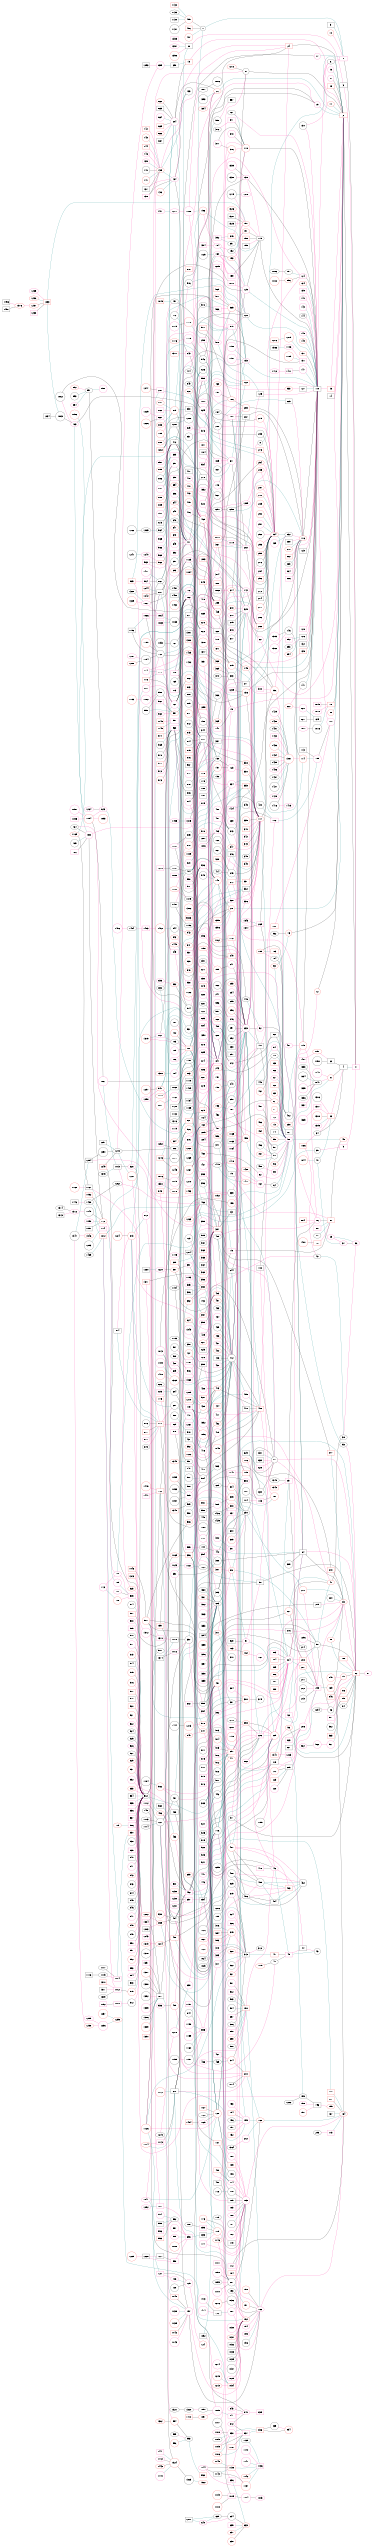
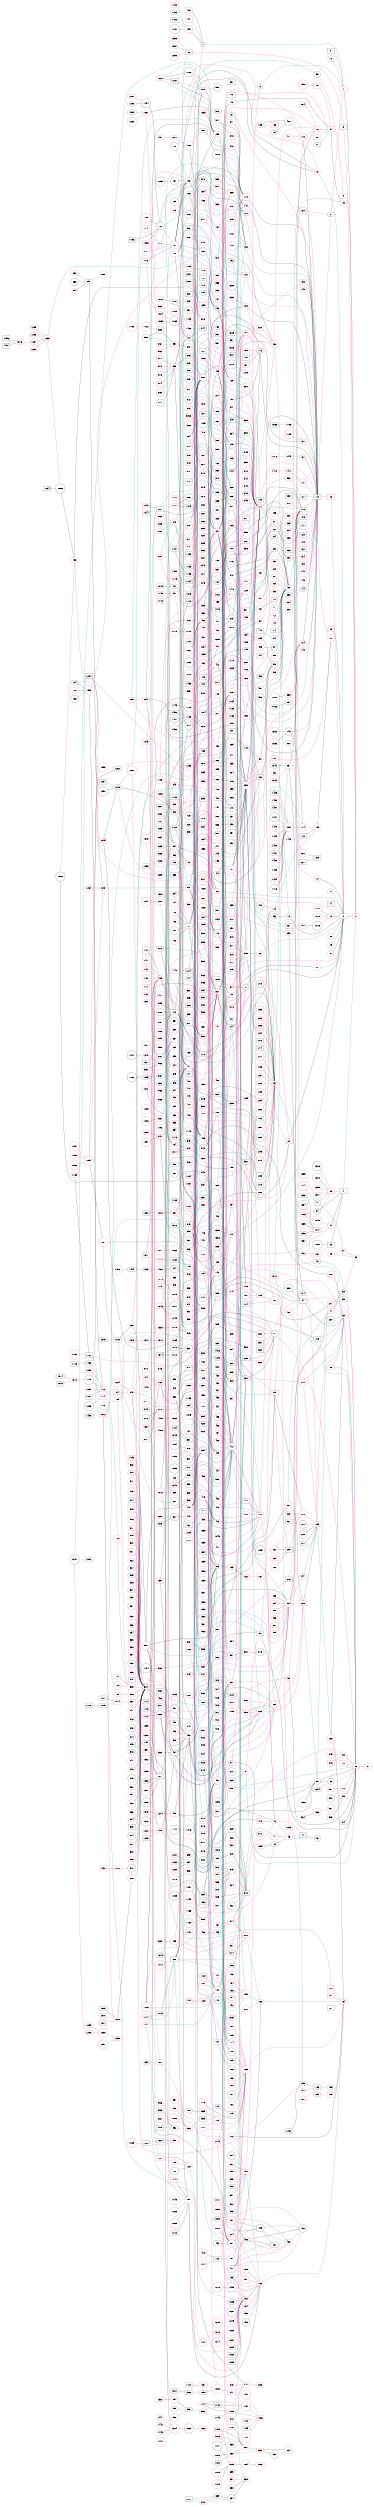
(290, 1894) -> none
